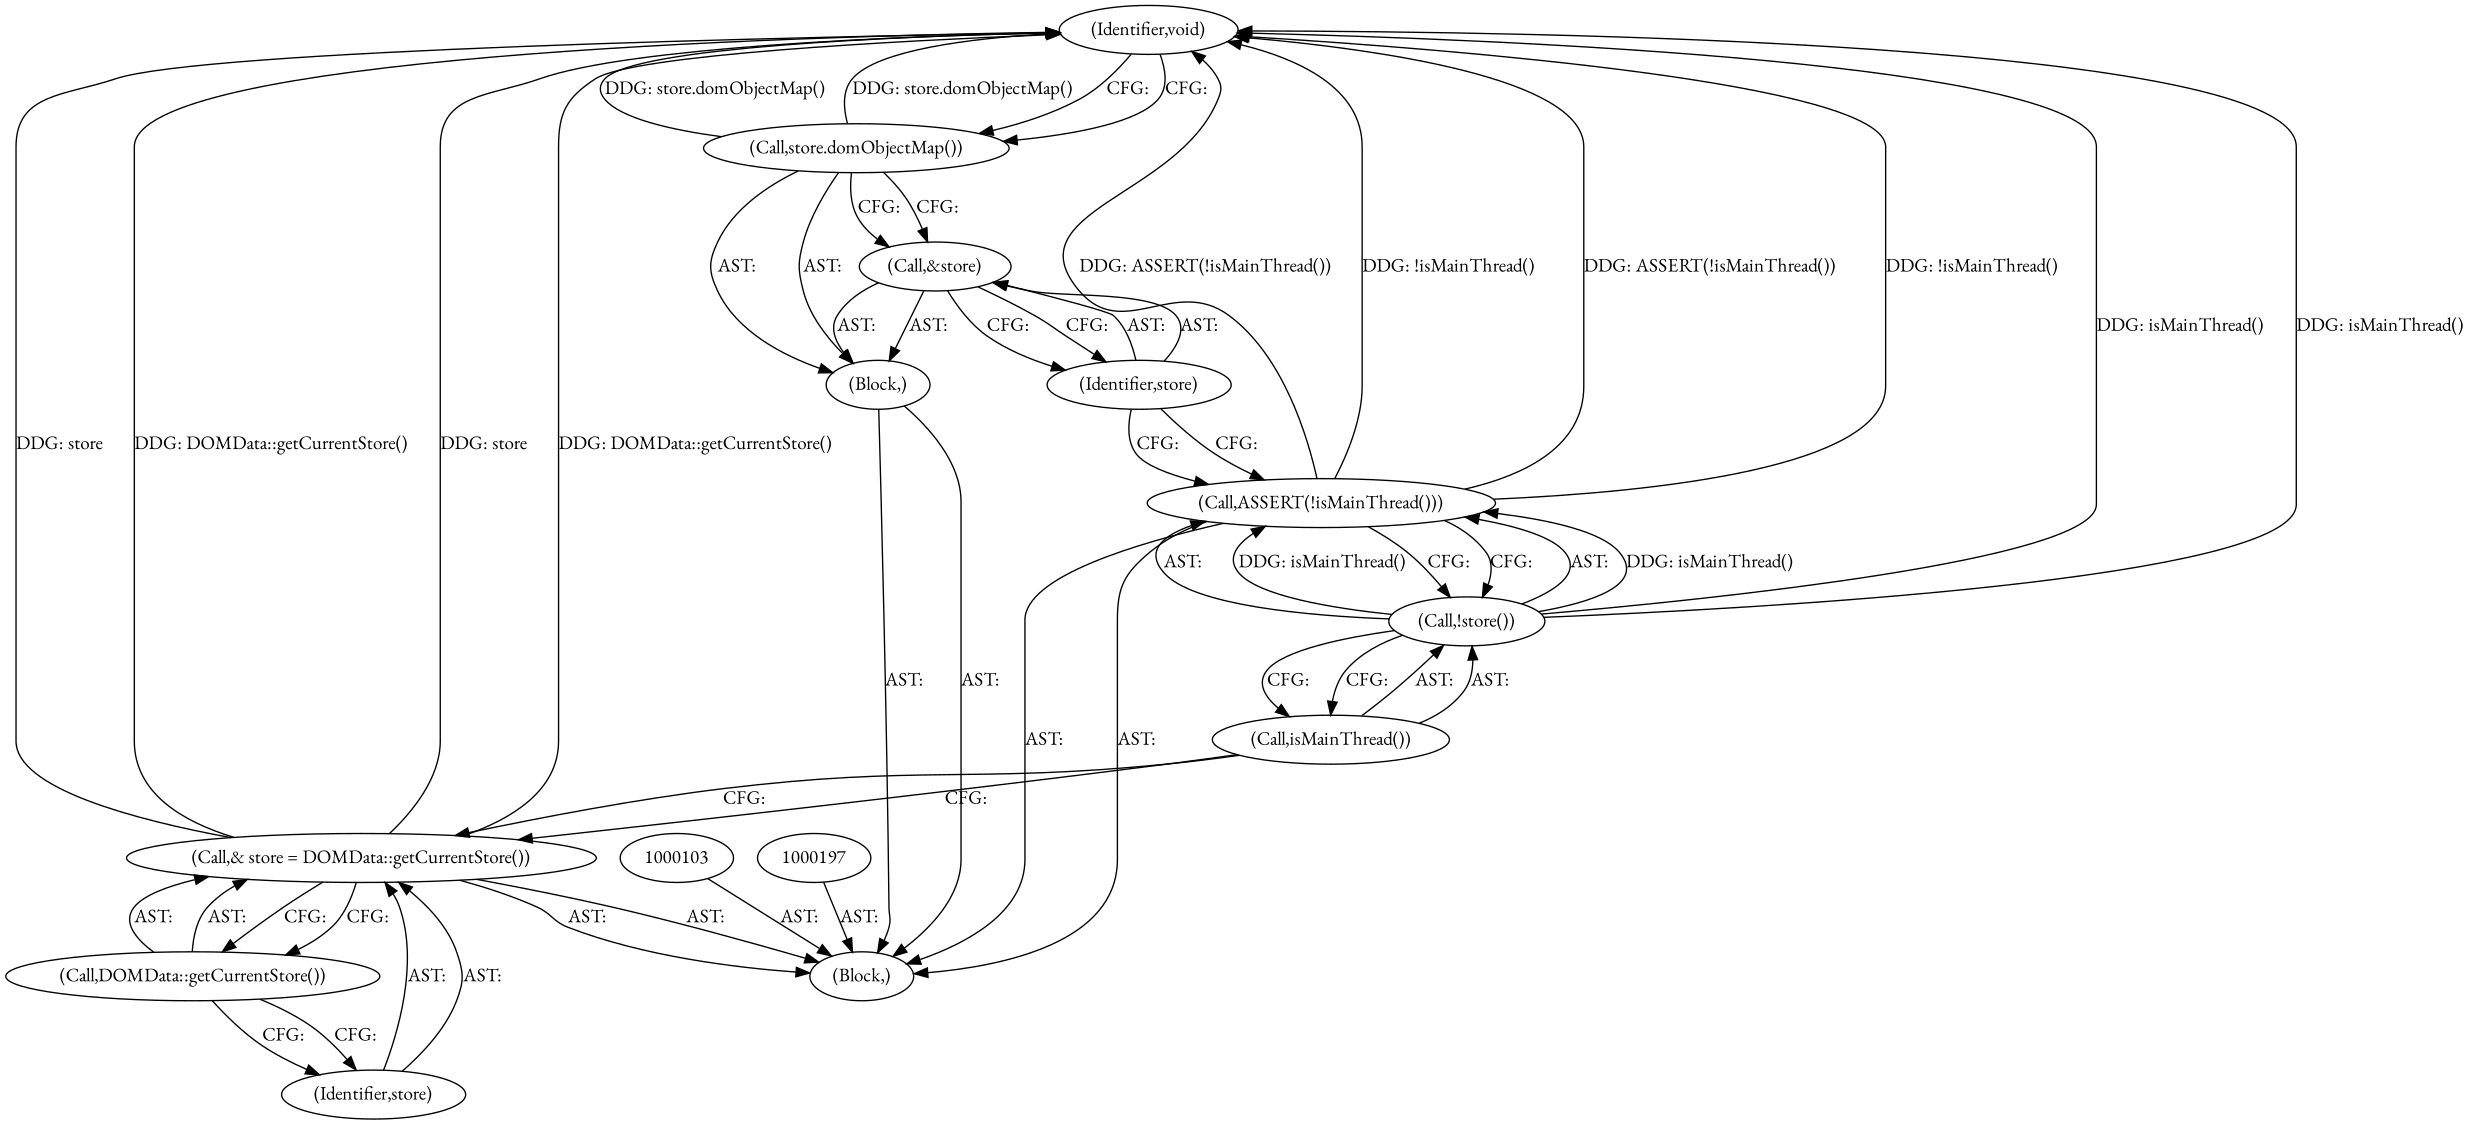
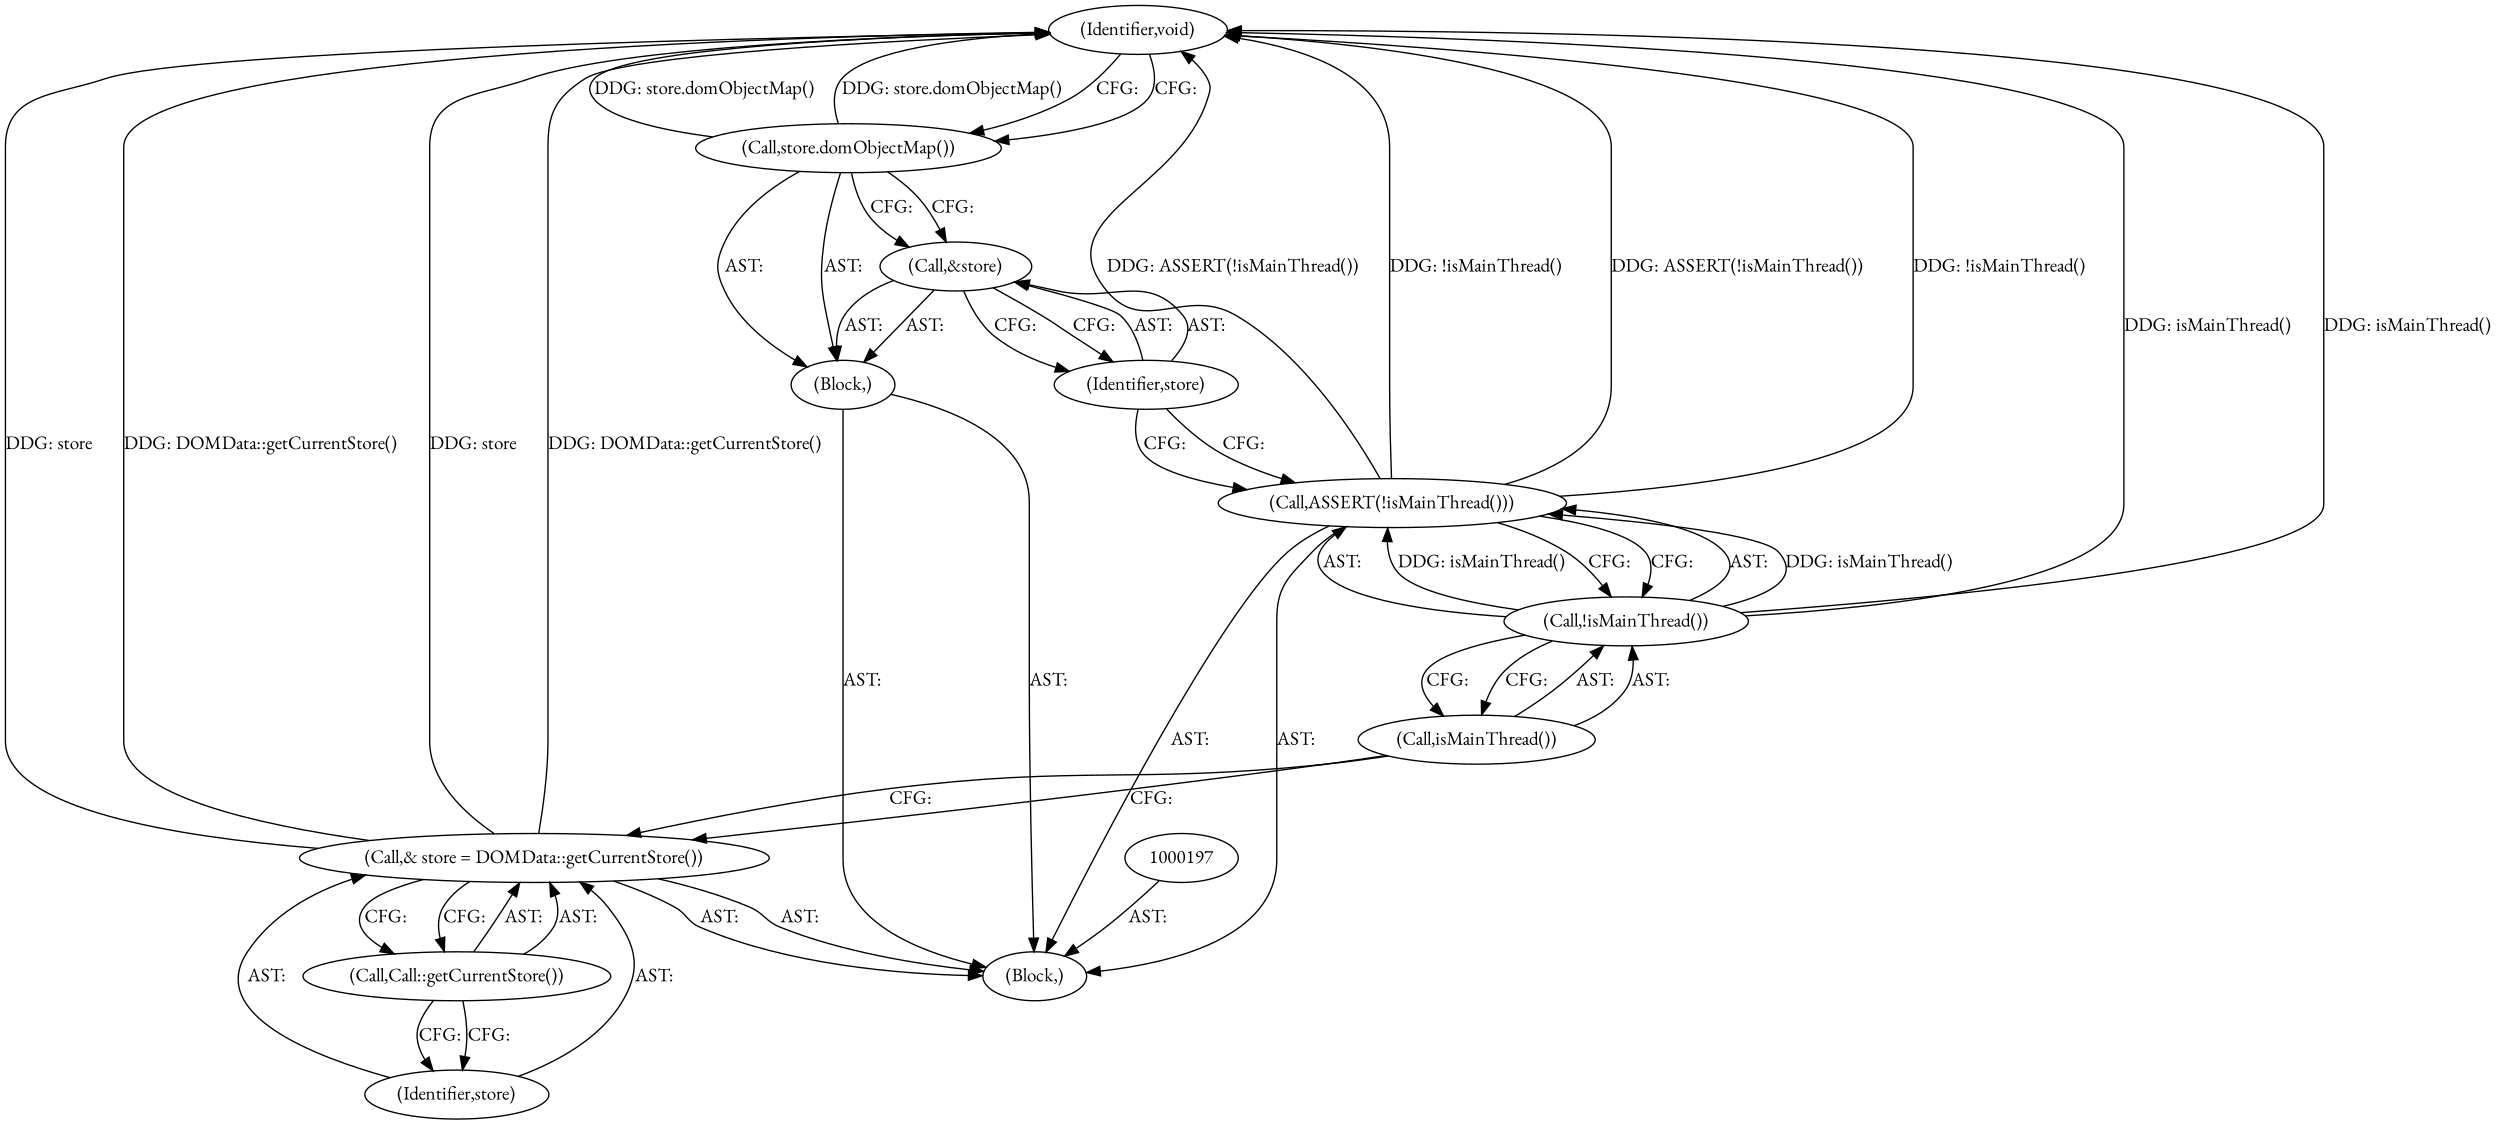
(1467, 621) -> (1626, 621)
(677, 858) -> none
(193, 976) -> (457, 976)
